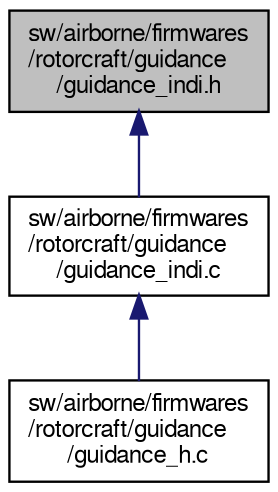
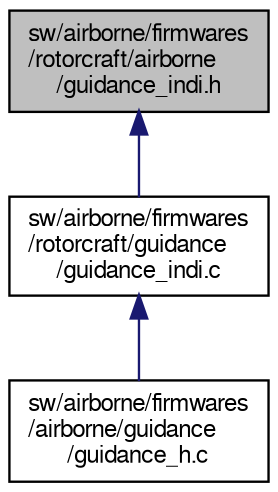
(139, 61) -> (139, 61)
(139, 431) -> (139, 431)
